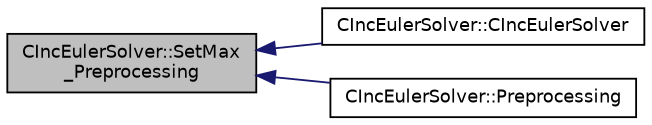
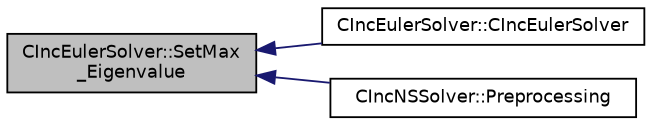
(132, 63) -> (132, 63)
(483, 98) -> (483, 98)
